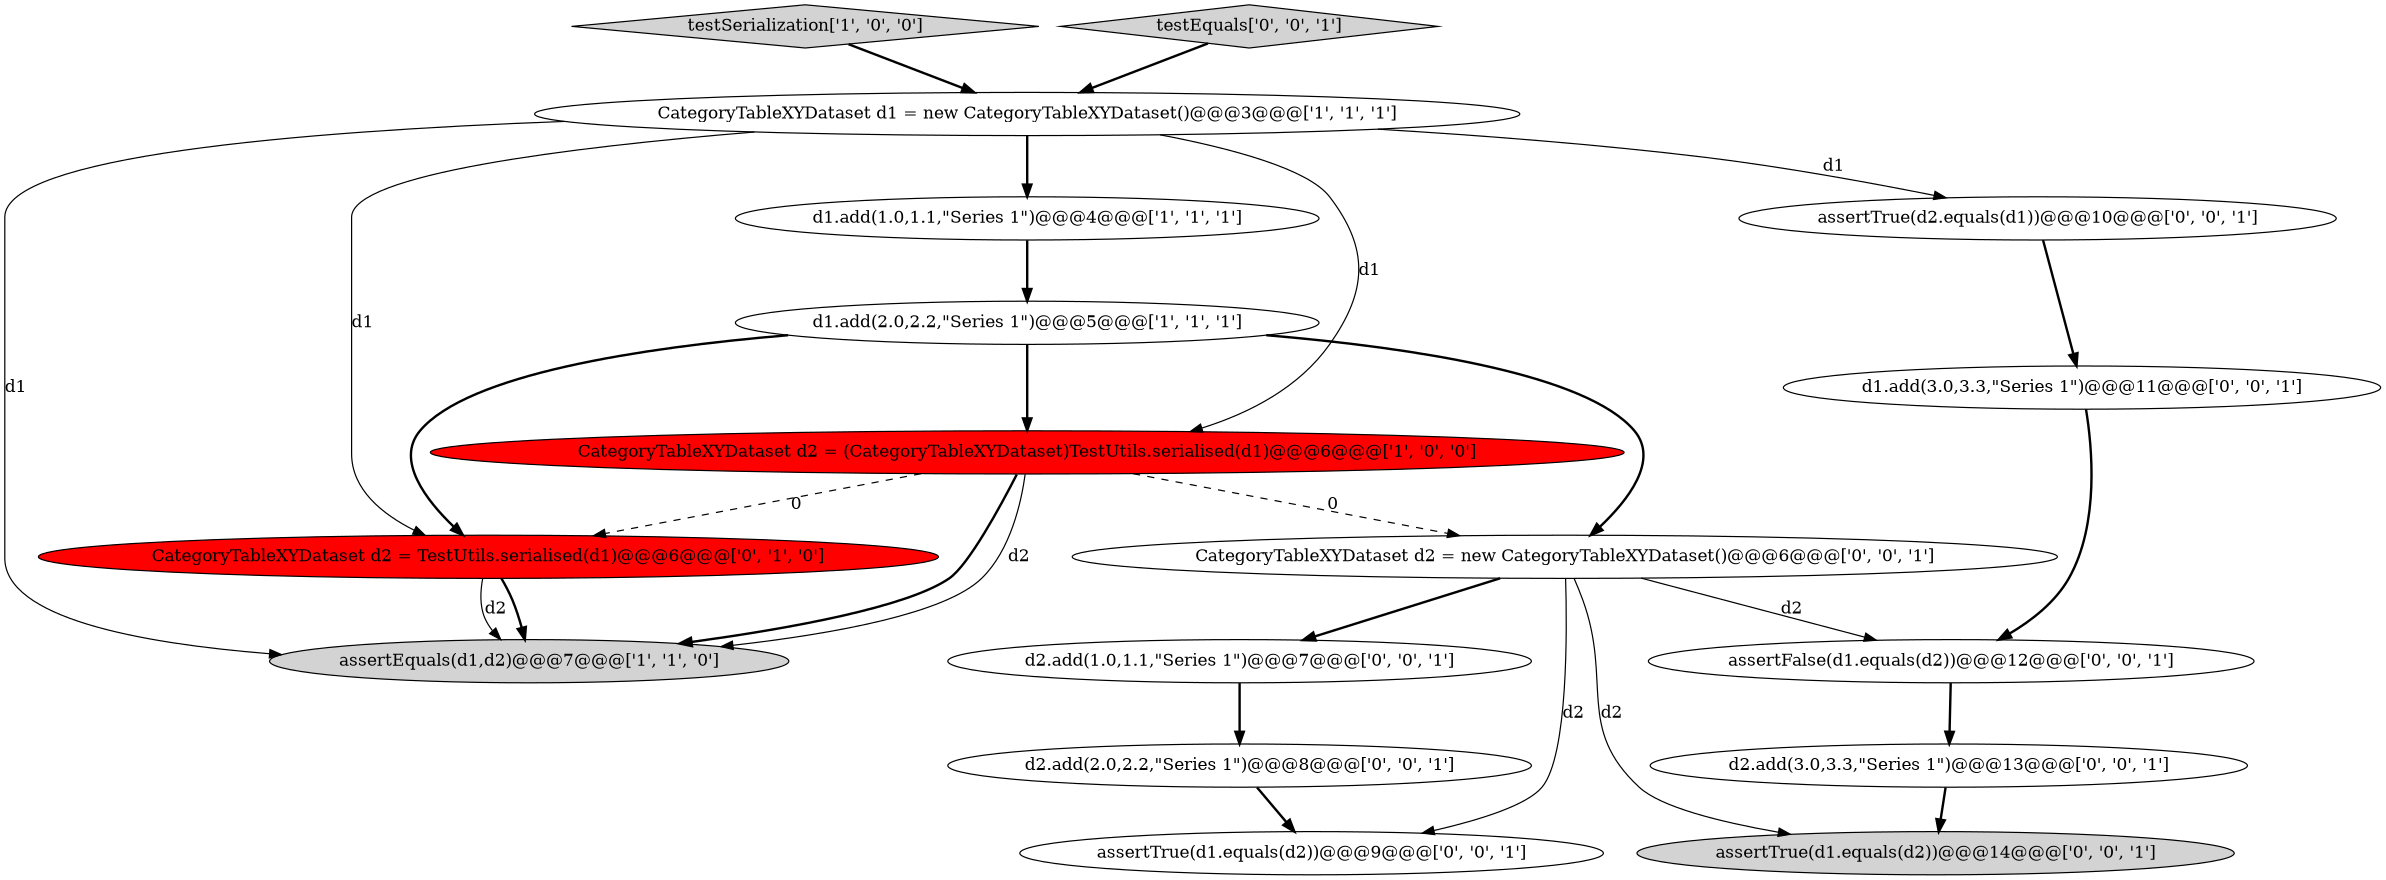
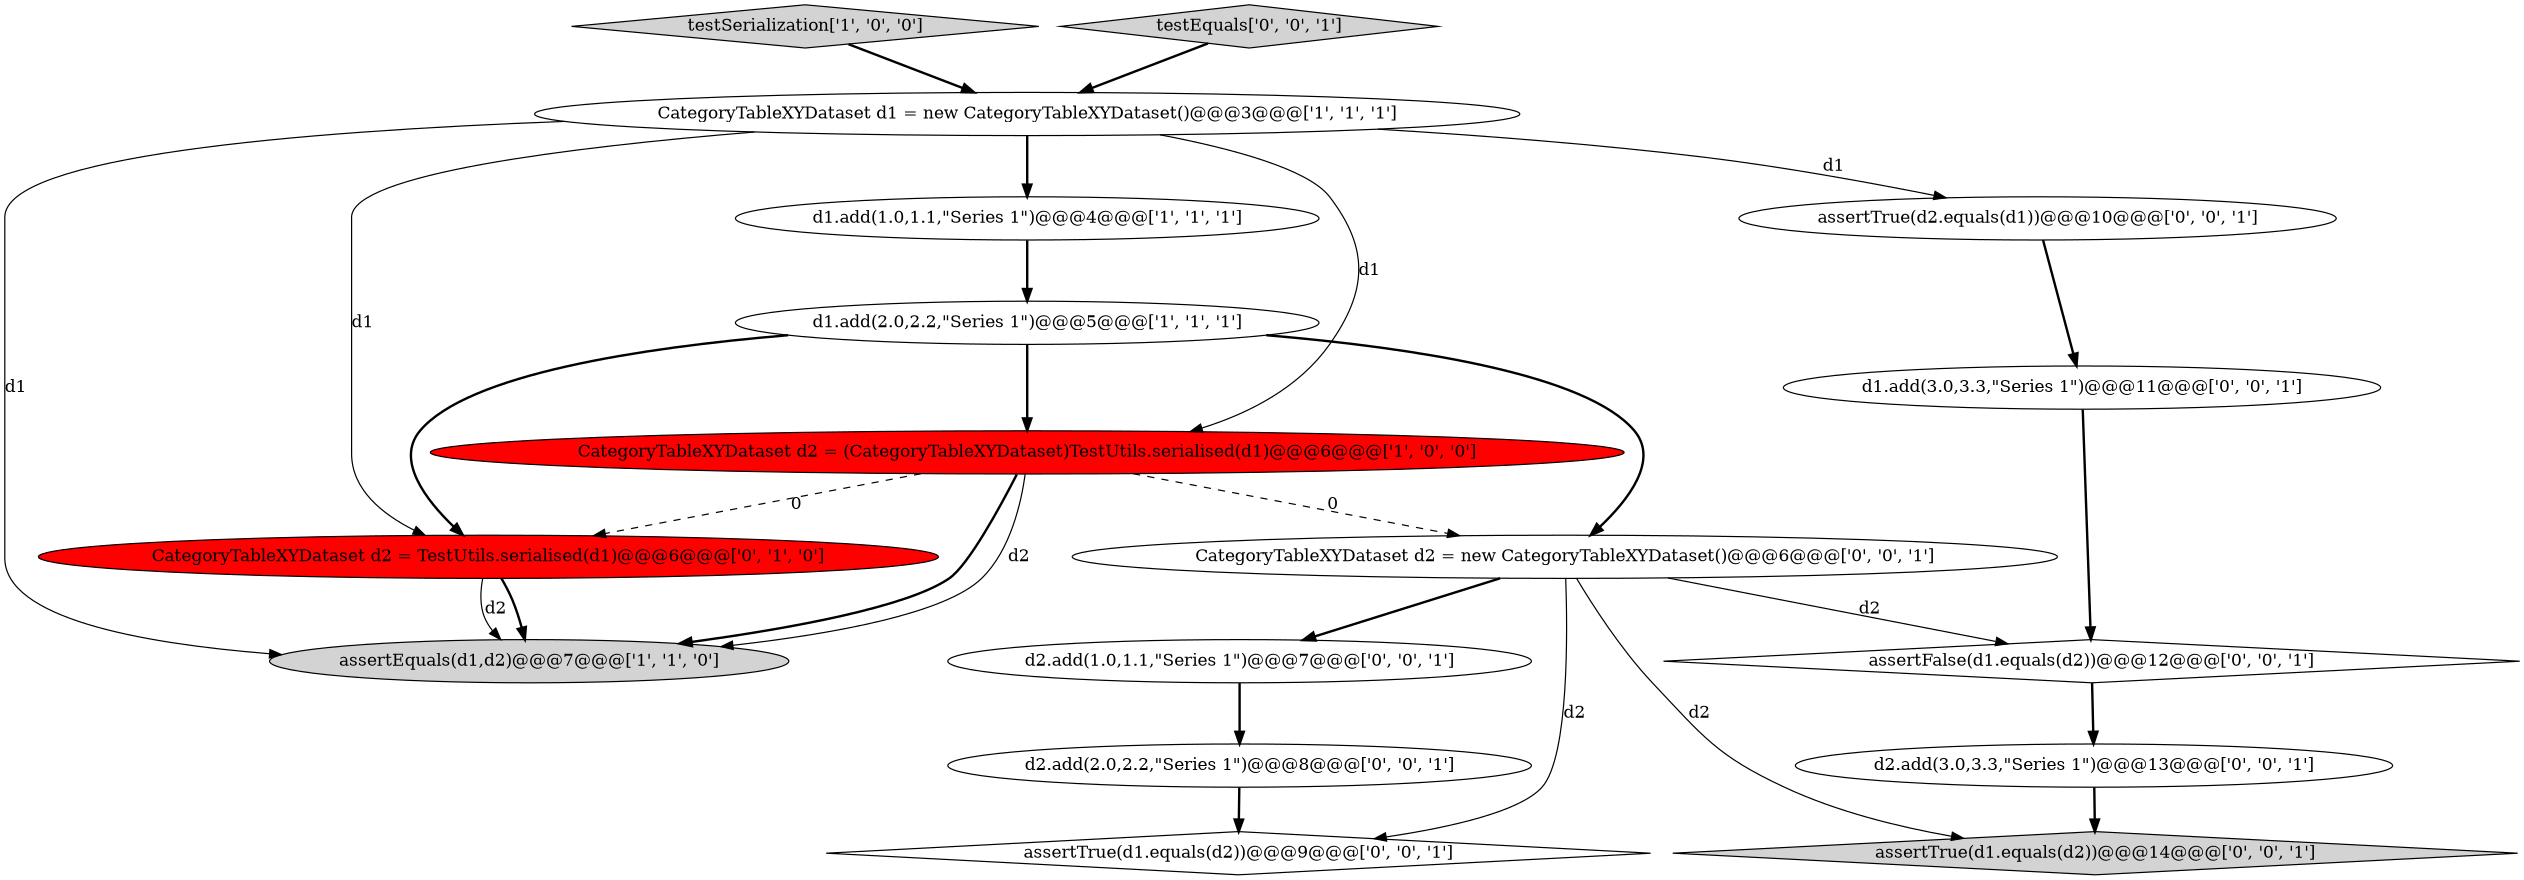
(1951, 661) -> (2092, 661)
(1312, 853) -> (1238, 853)
(1936, 853) -> (2095, 853)
